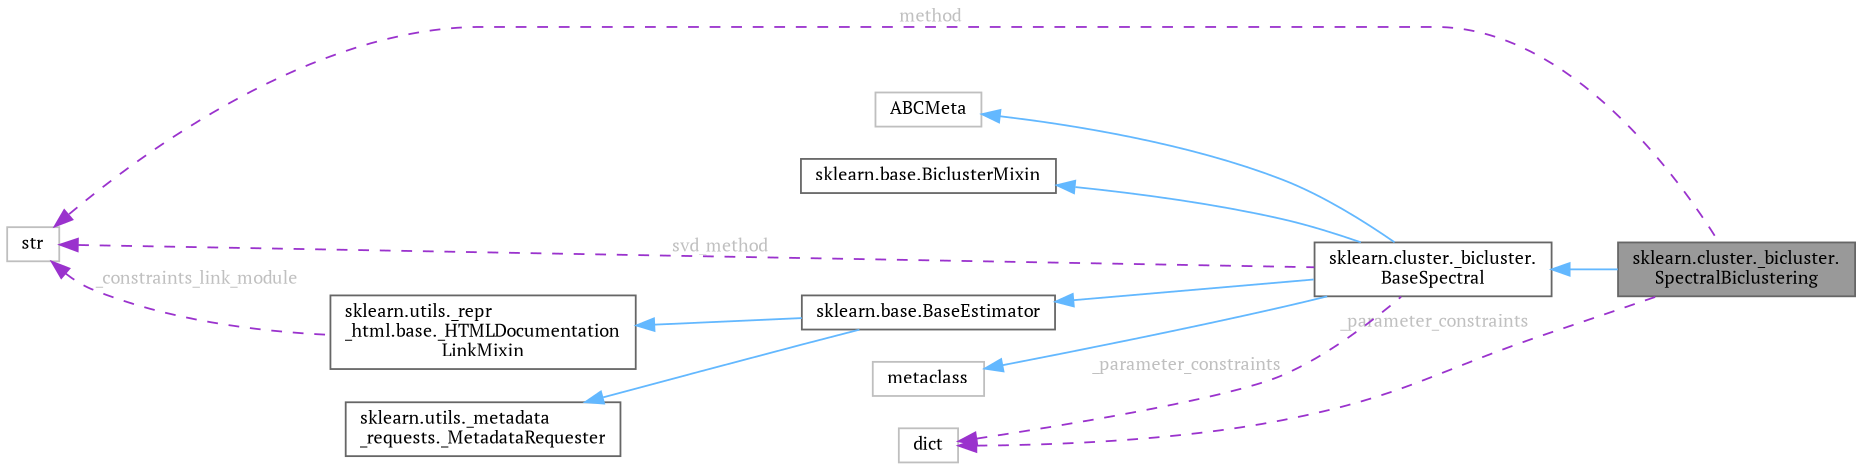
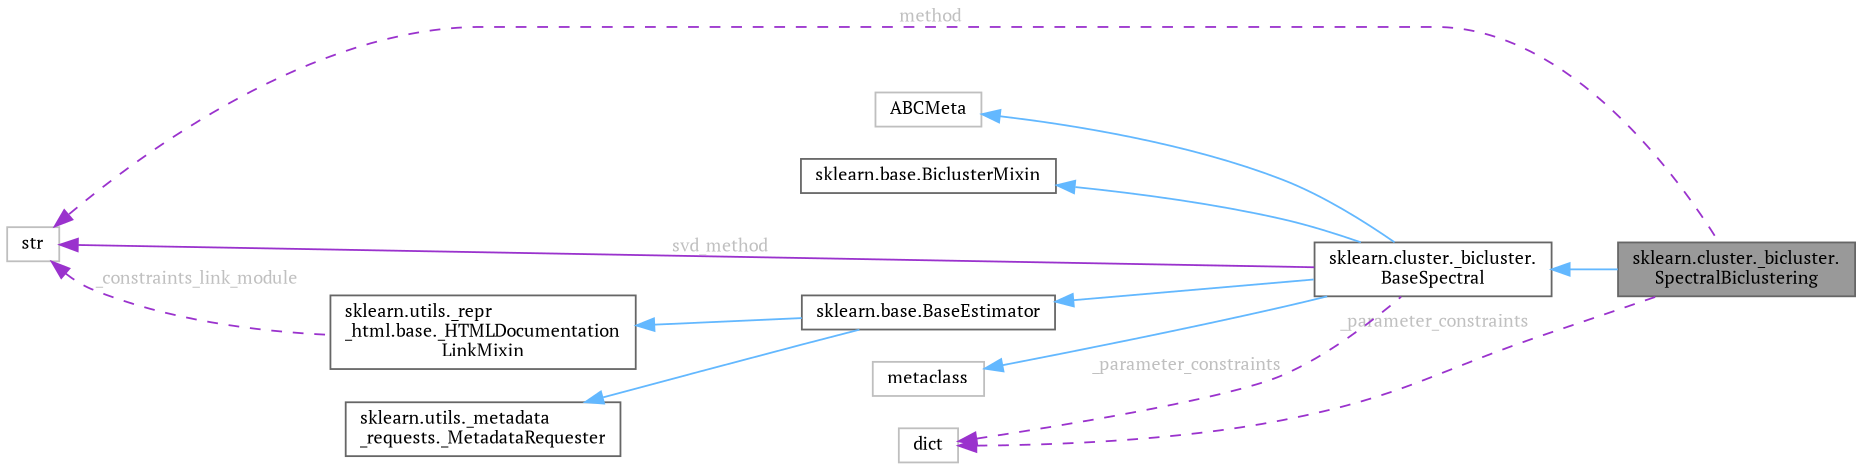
(696, 256) -> (696, 256)
